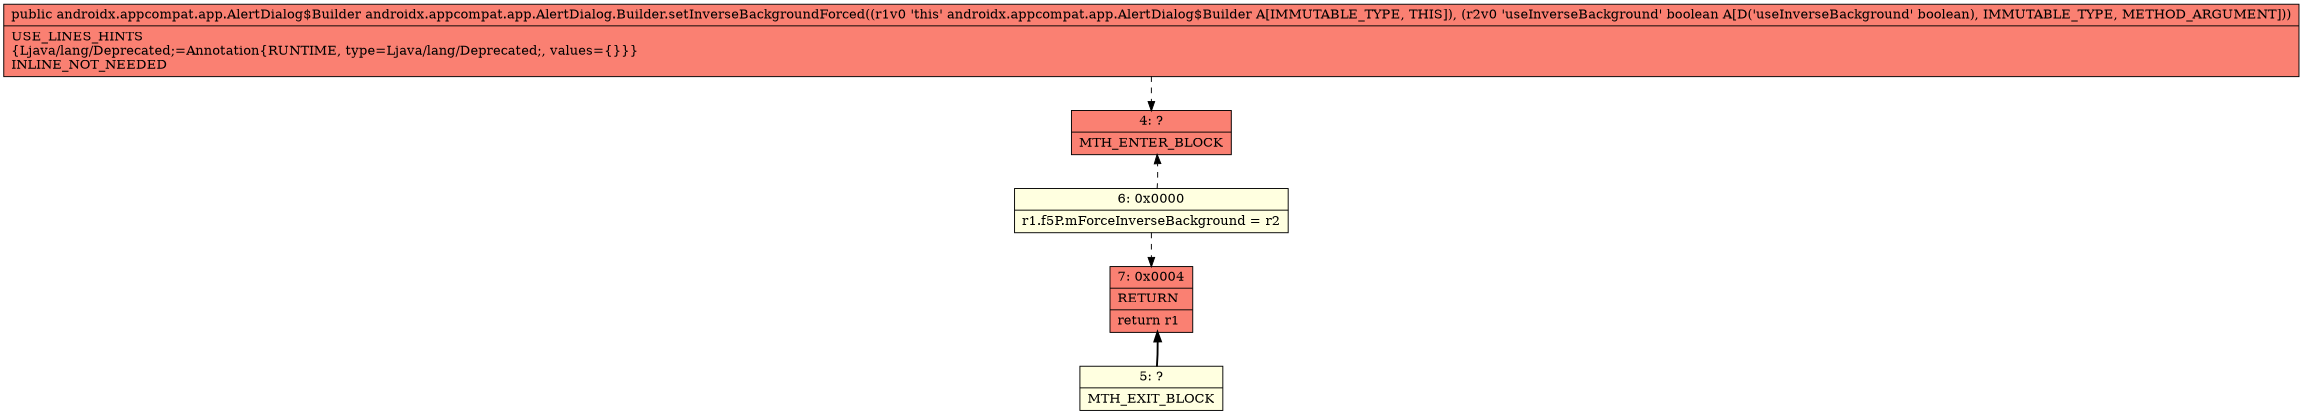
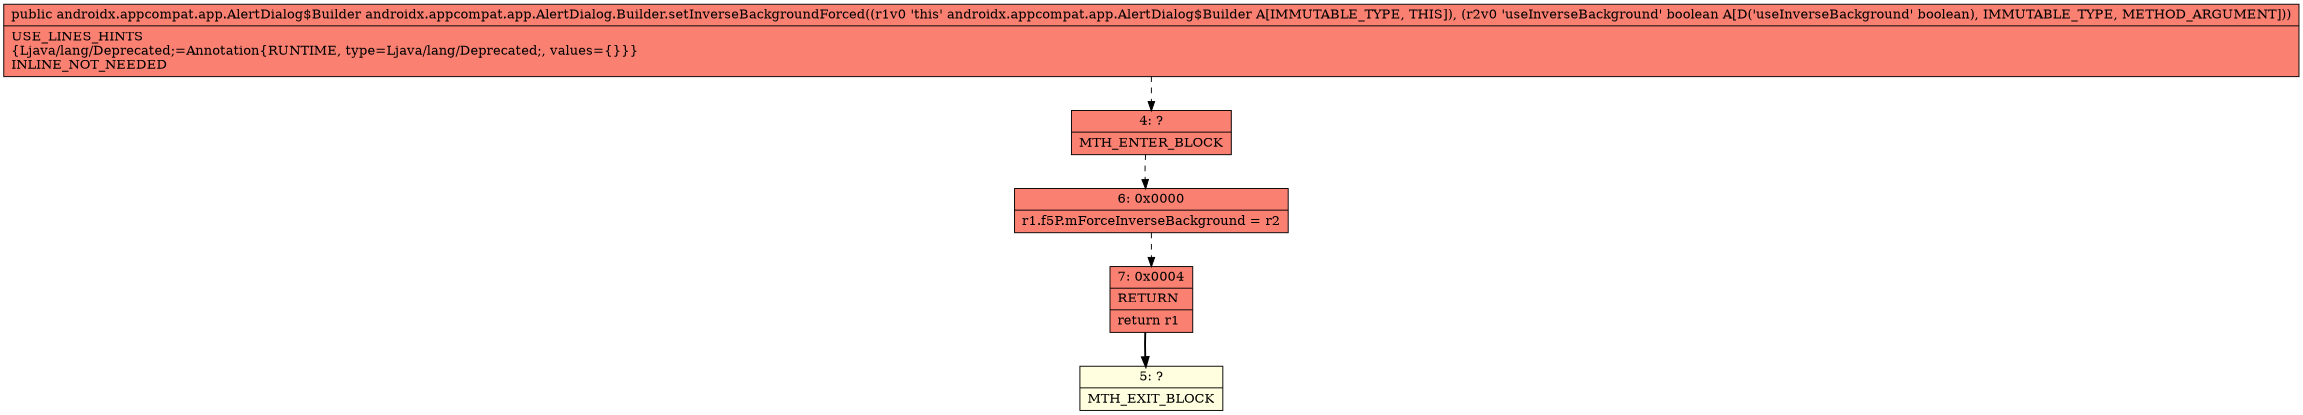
(1158, 176) -> (1145, 167)
(1151, 211) -> (1151, 211)
(1158, 354) -> (1145, 345)
